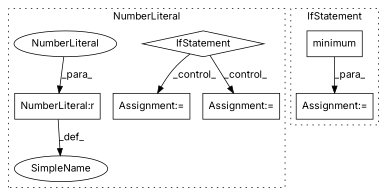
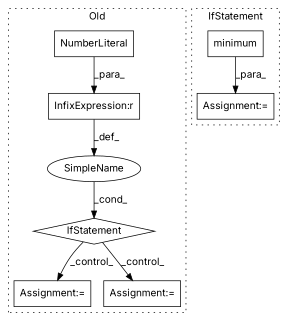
(147, 17) -> (97, 17)
(65, 44) -> (94, 44)
(57, 106) -> (94, 106)
none -> (94, 196)
